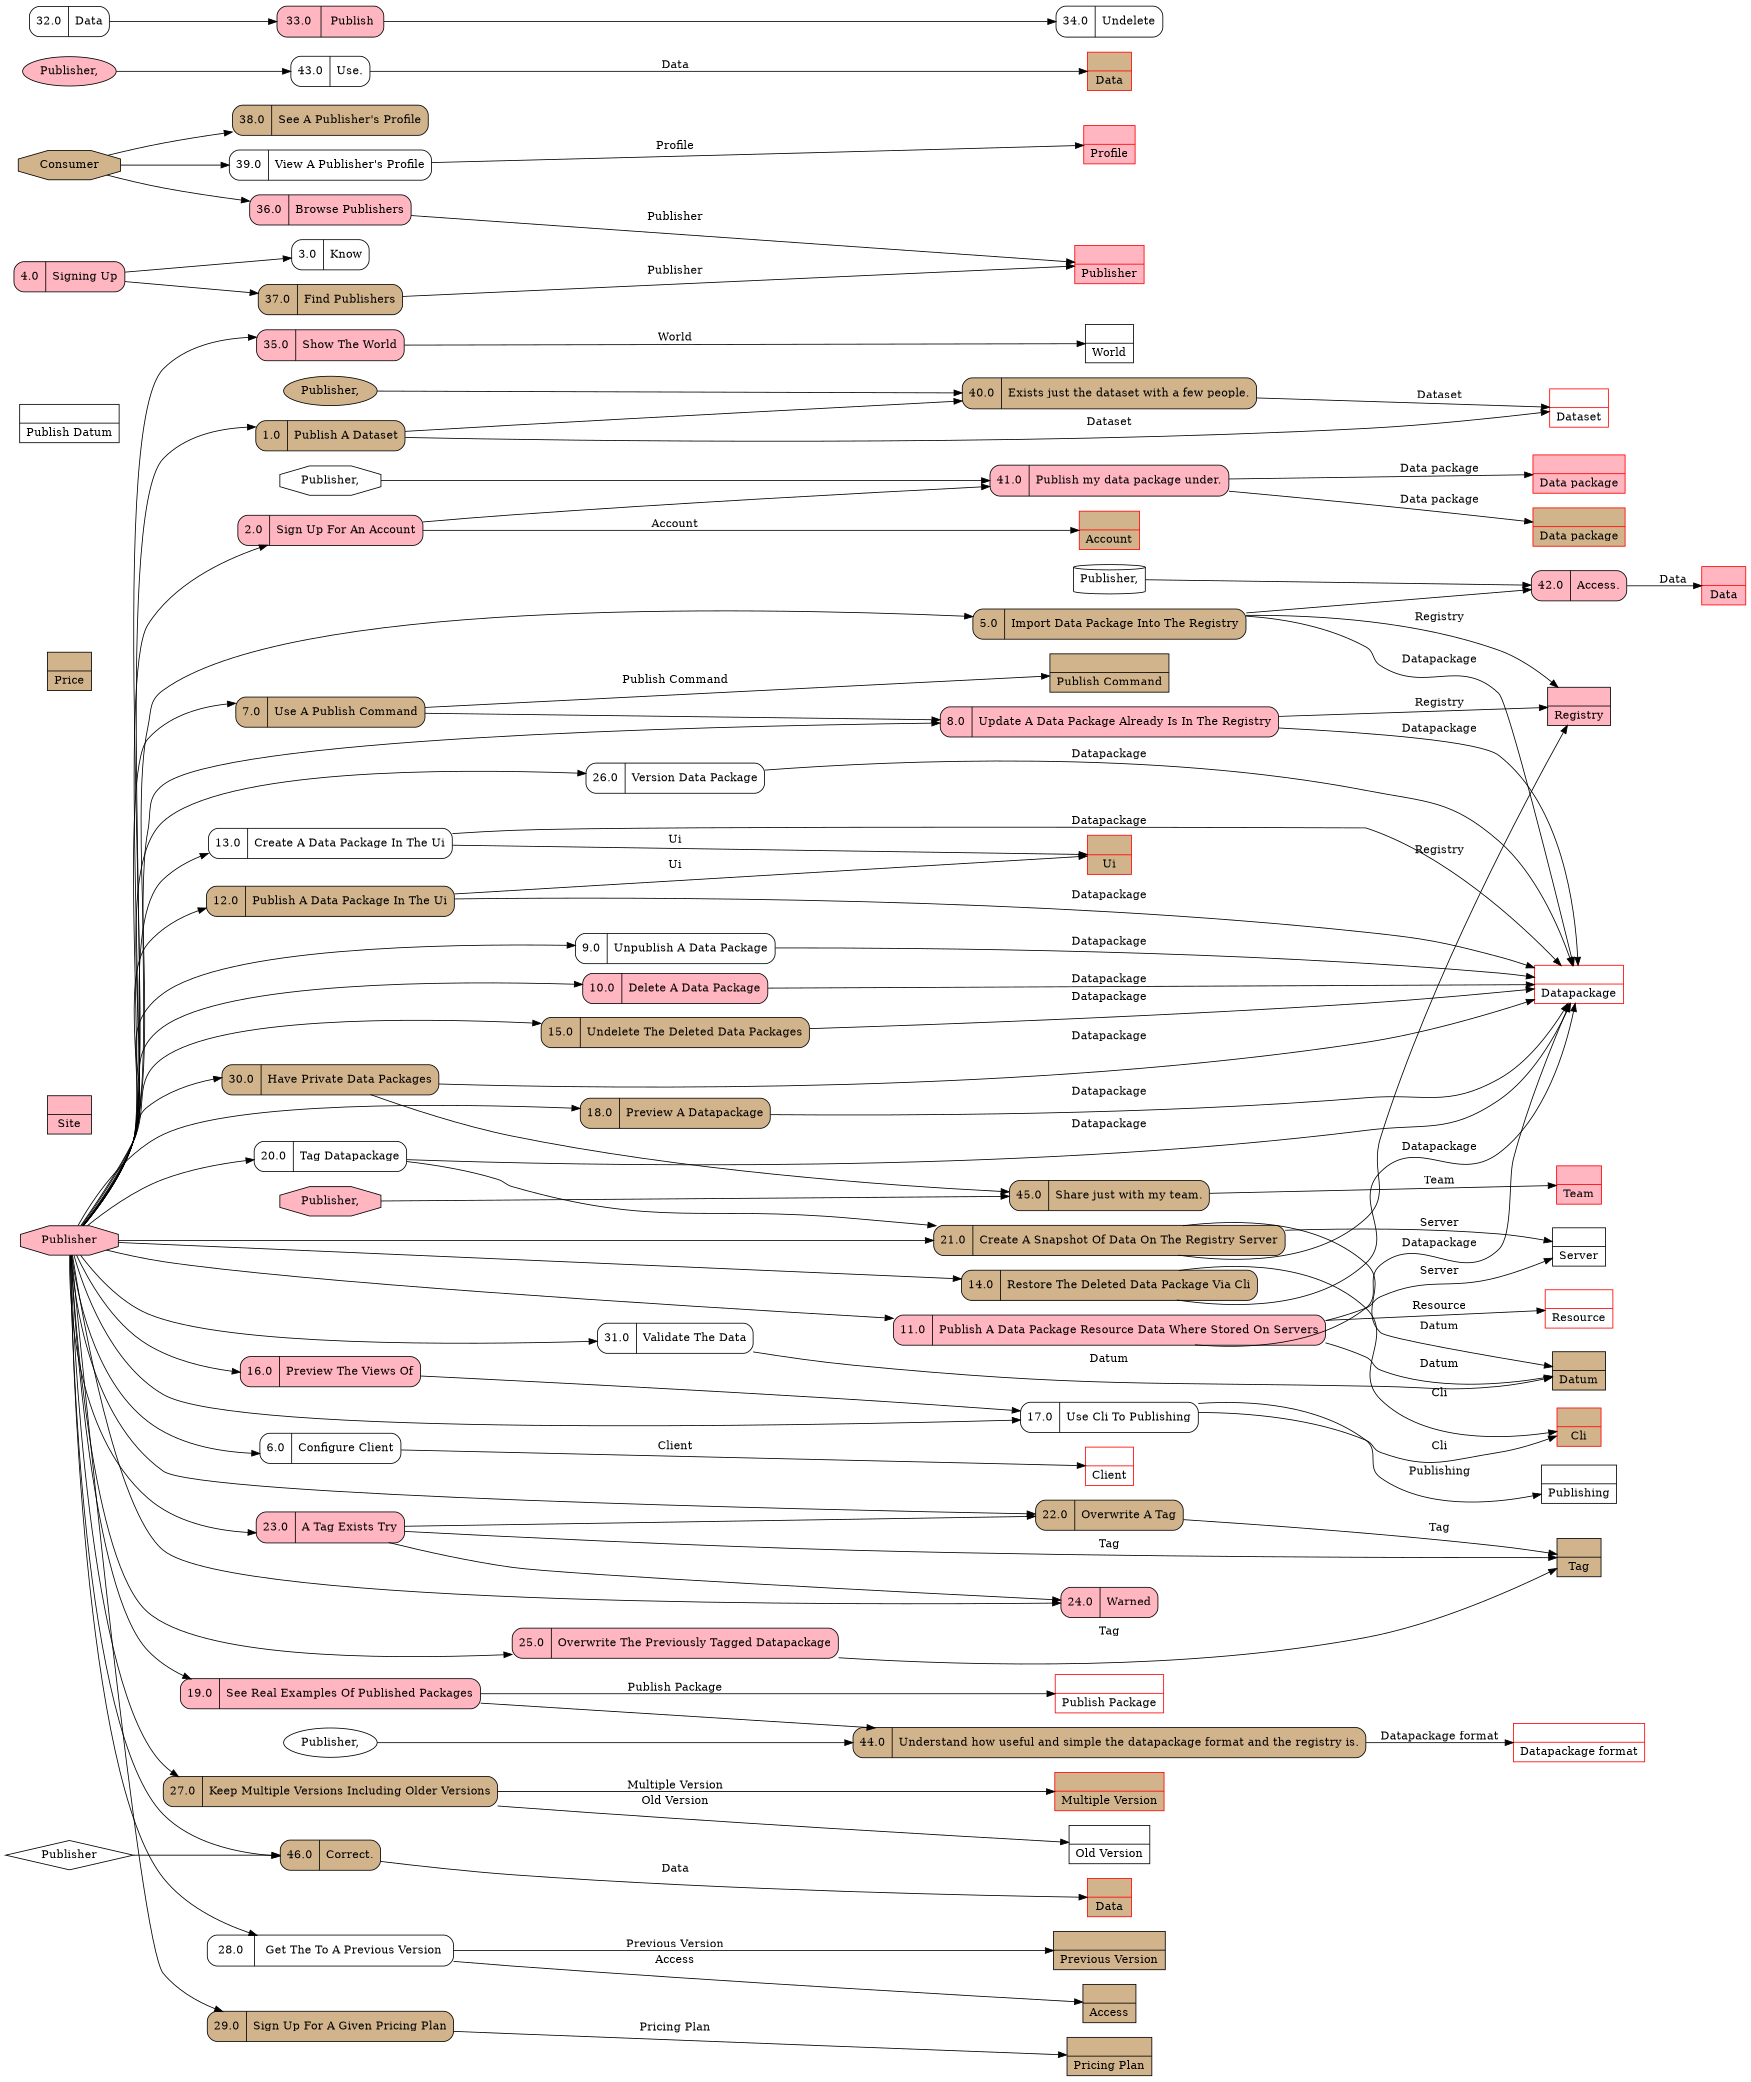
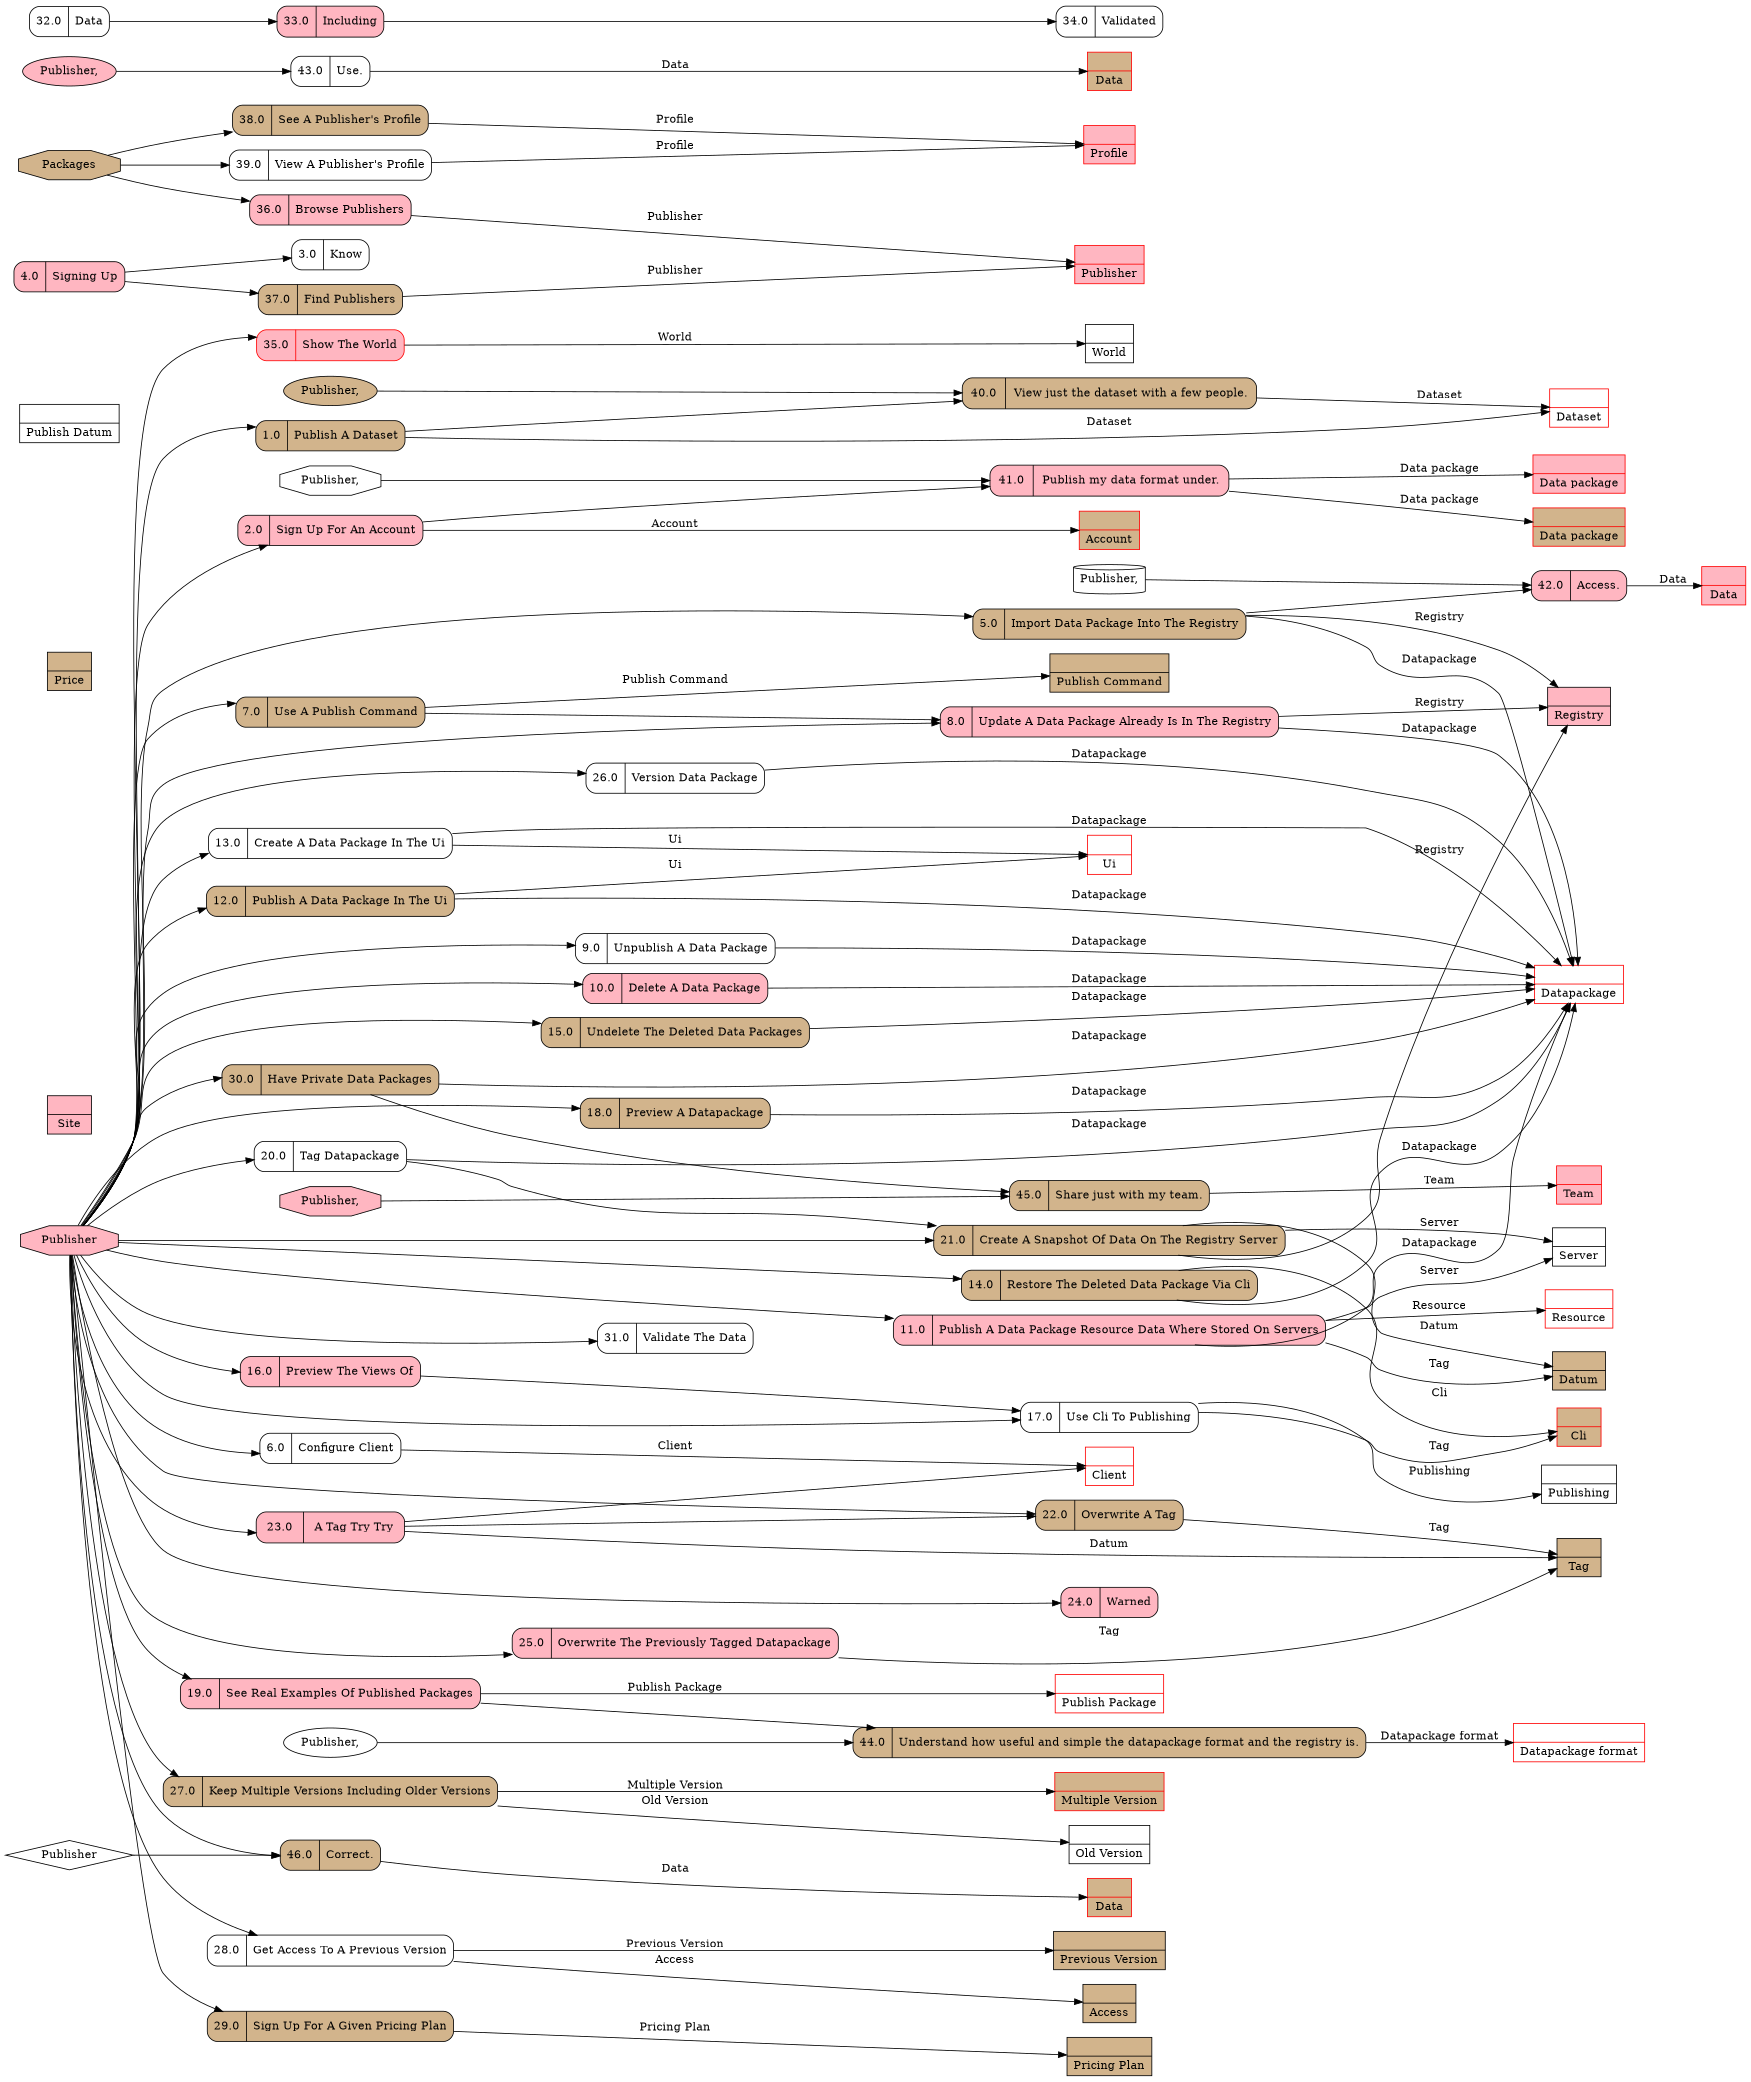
(352, 21) -> (350, 21)
(1129, 21) -> (1129, 21)
none -> (752, 133)
(69, 165) -> (69, 165)
(330, 345) -> (330, 345)
(1129, 393) -> (1131, 393)
(1129, 480) -> (1131, 480)
(1109, 855) -> (1109, 855)
(1440, 1364) -> (1440, 1364)
(1148, 1383) -> none
(1440, 1446) -> (1440, 1446)
(350, 1527) -> (354, 1527)
(1109, 1544) -> (1109, 1544)
(719, 1582) -> (741, 1495)
(354, 1950) -> (350, 1950)
